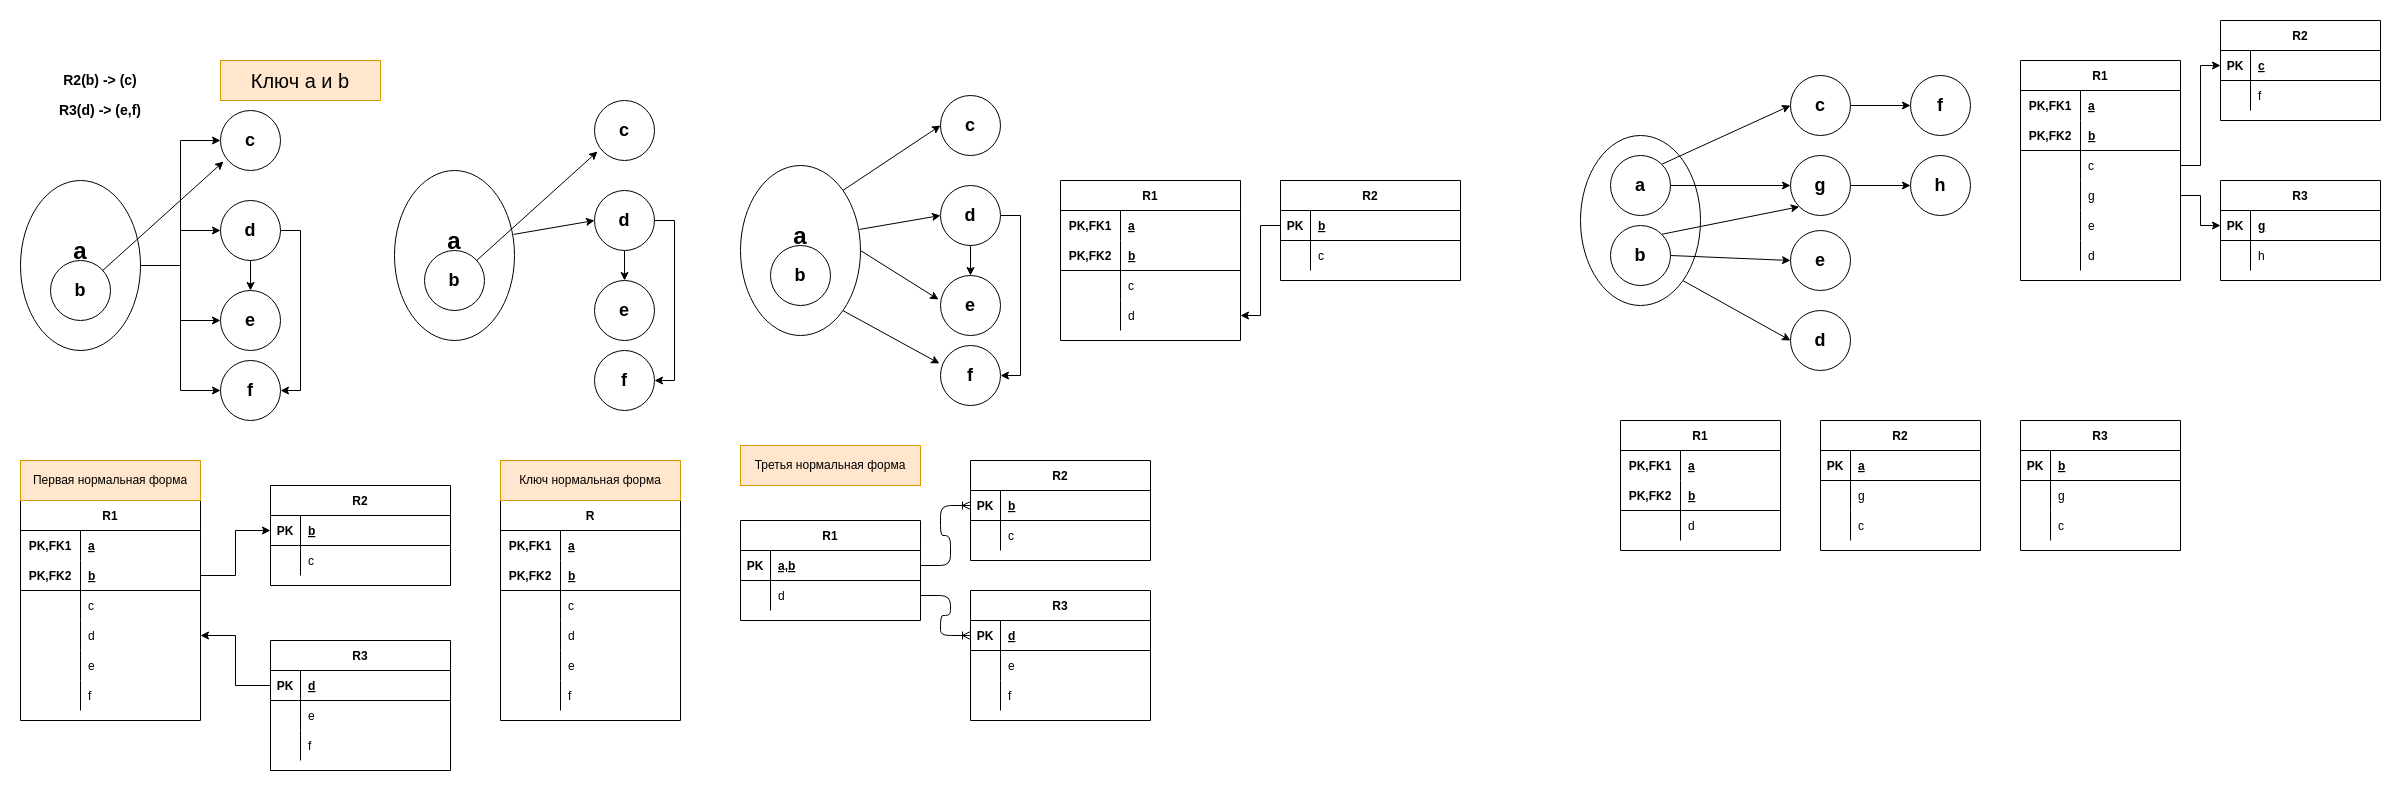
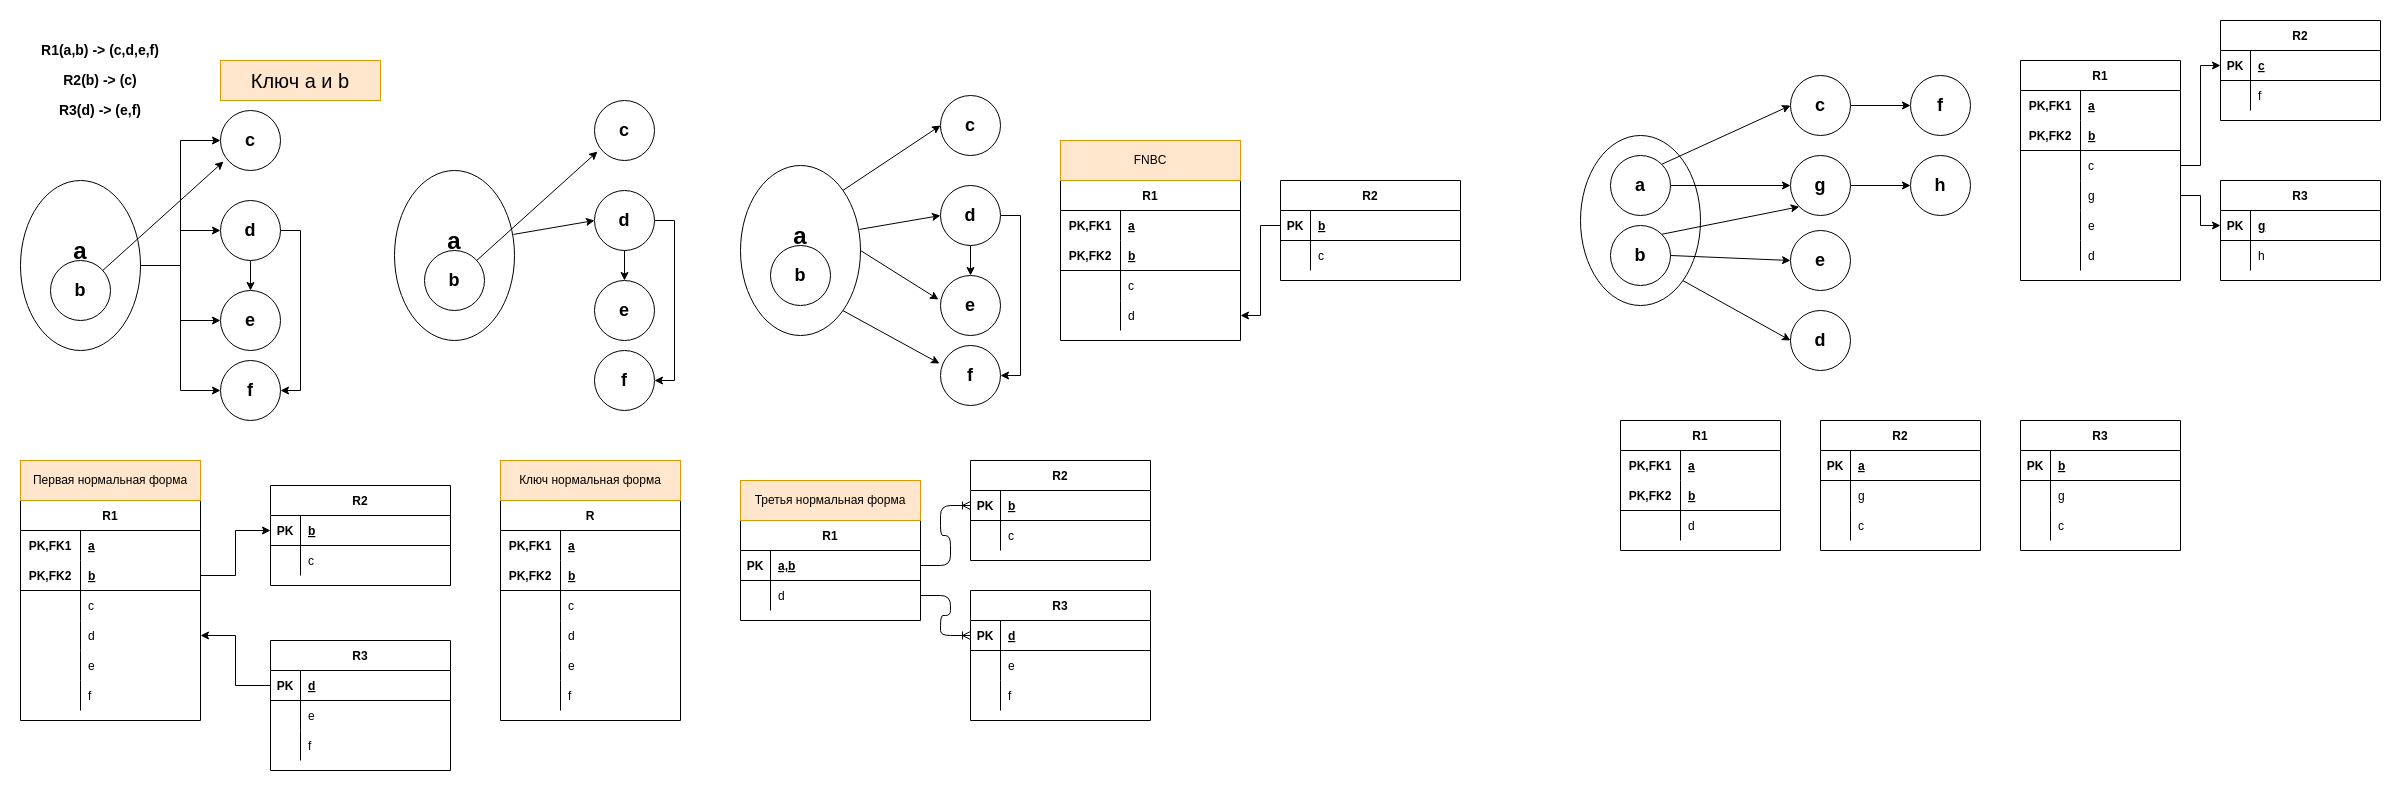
none -> (101, 51)
none -> (1151, 161)
(831, 466) -> (831, 501)
